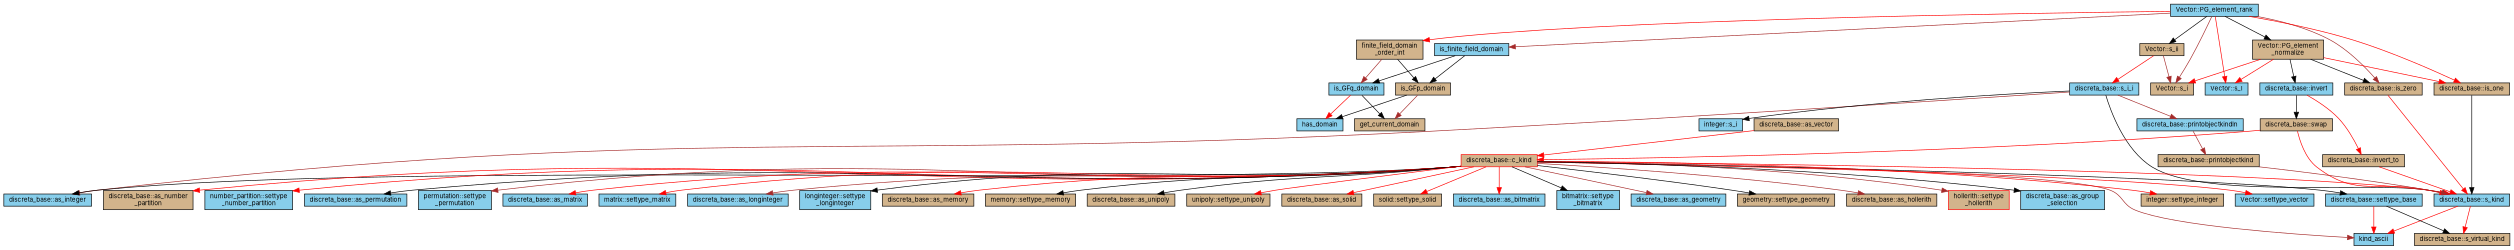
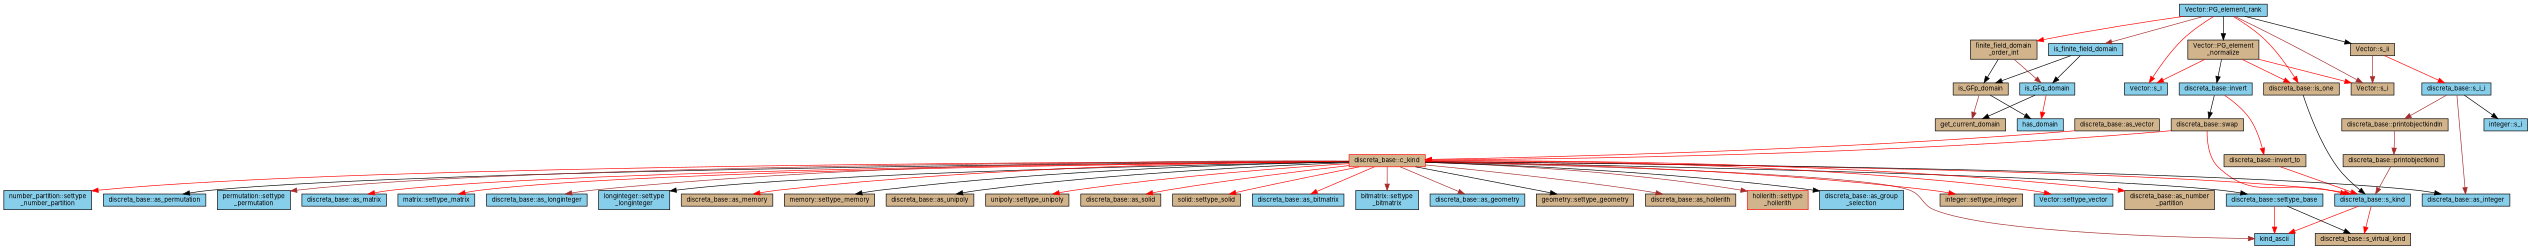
(2383, 89) -> none
(2190, 125) -> (2395, 125)
(1537, 177) -> (1387, 175)
(2338, 187) -> none
